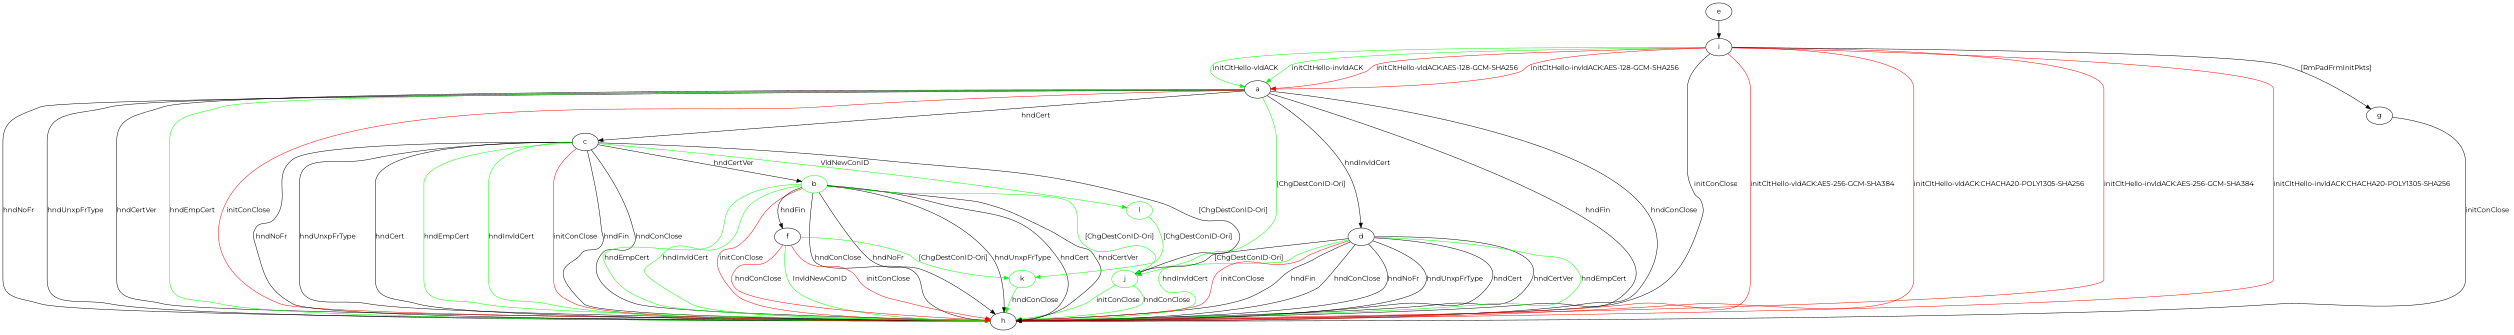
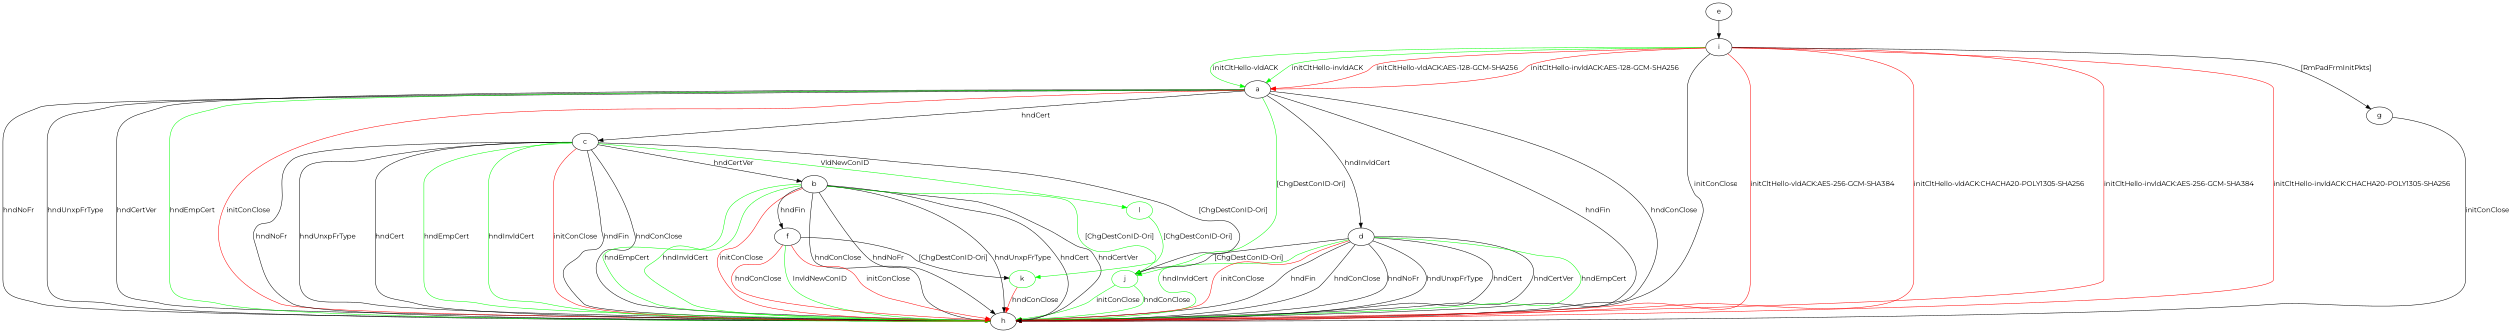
(814, 184) -> (814, 184)
(904, 253) -> (904, 253)
(1012, 297) -> (1012, 297)
